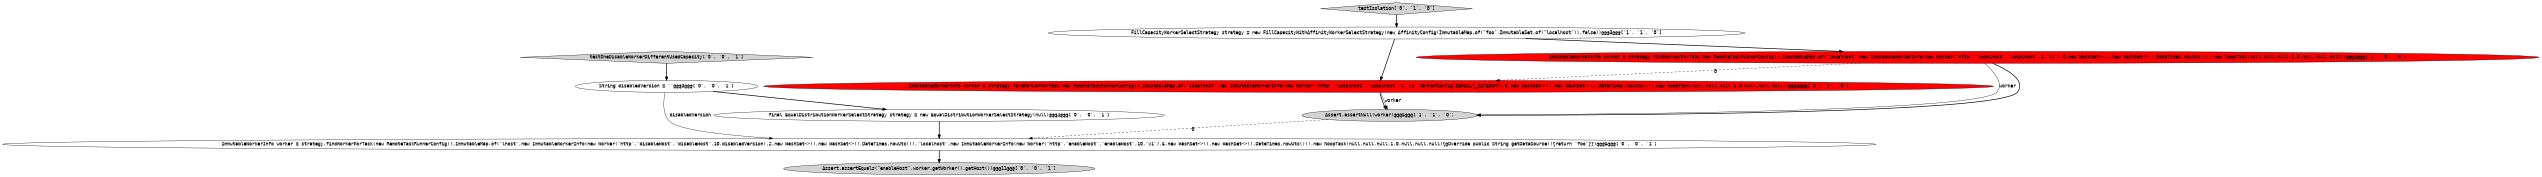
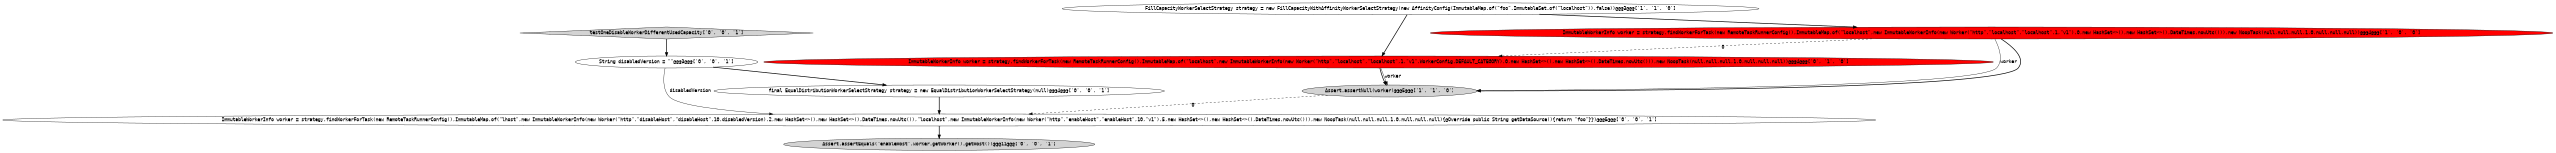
(1397, 9) -> none
